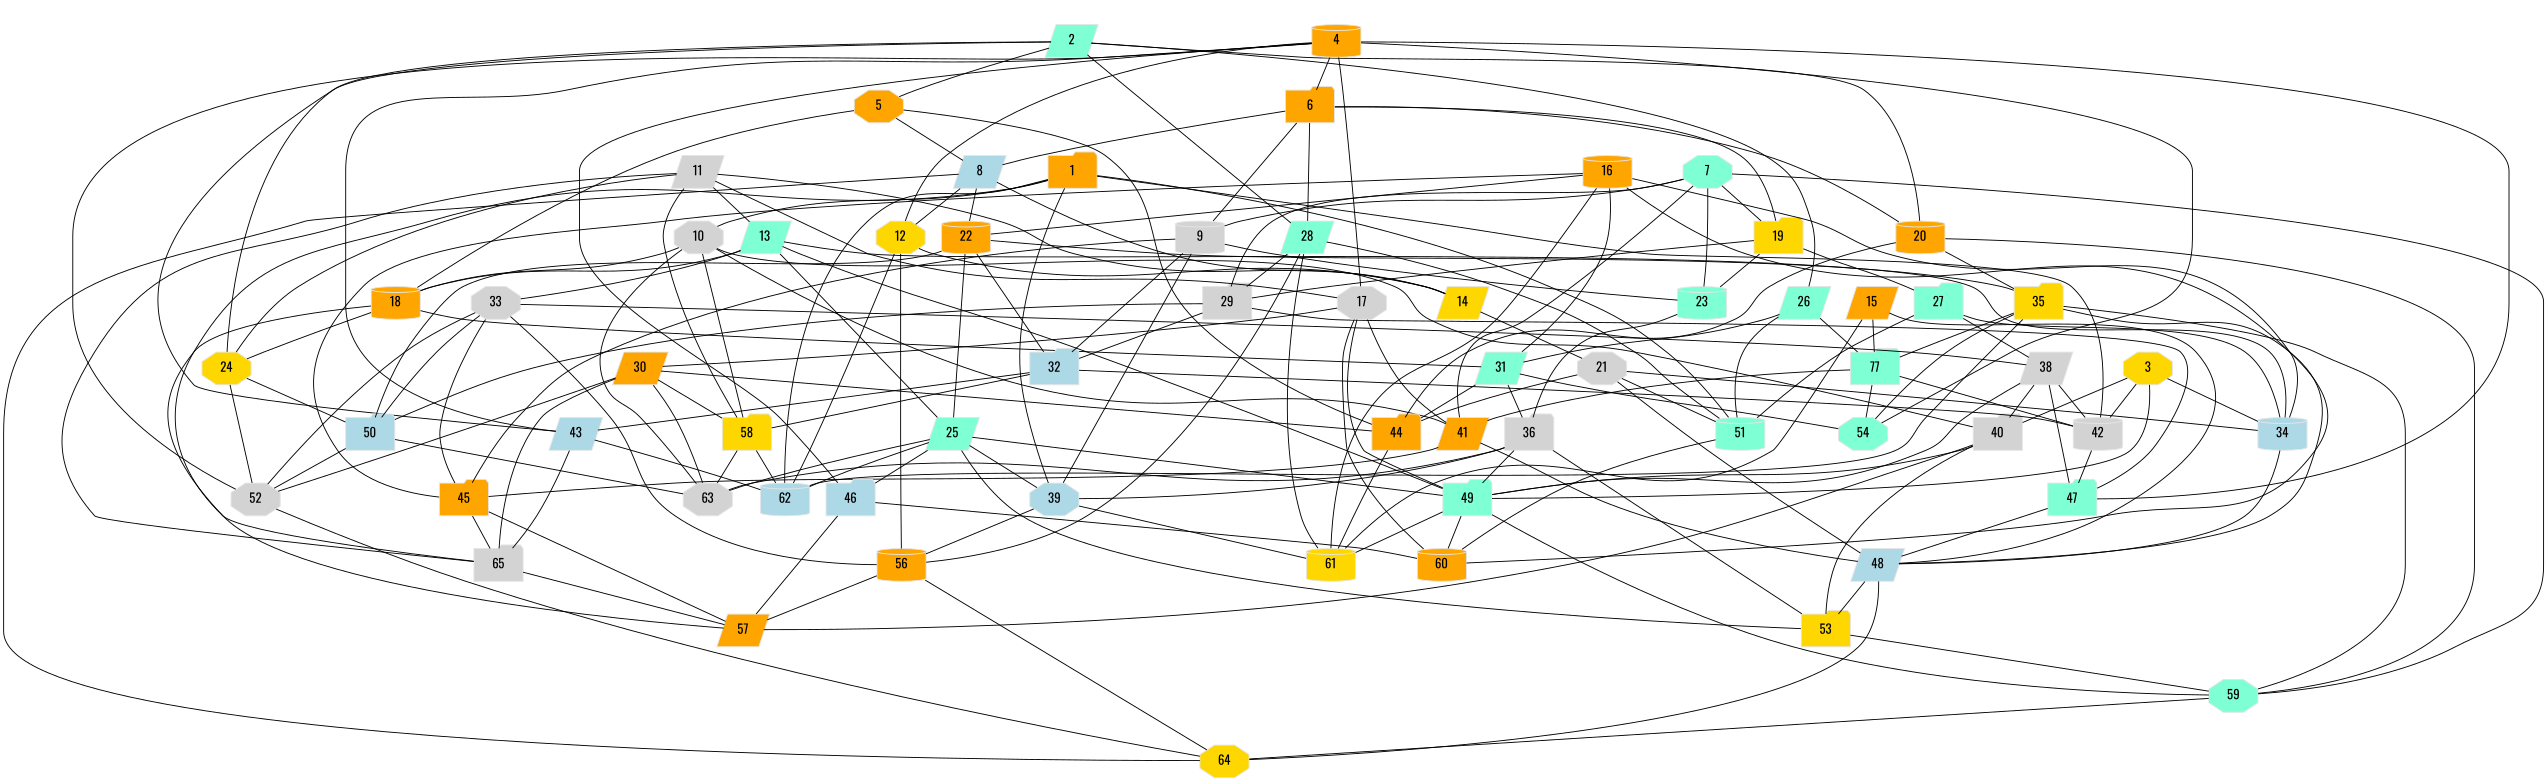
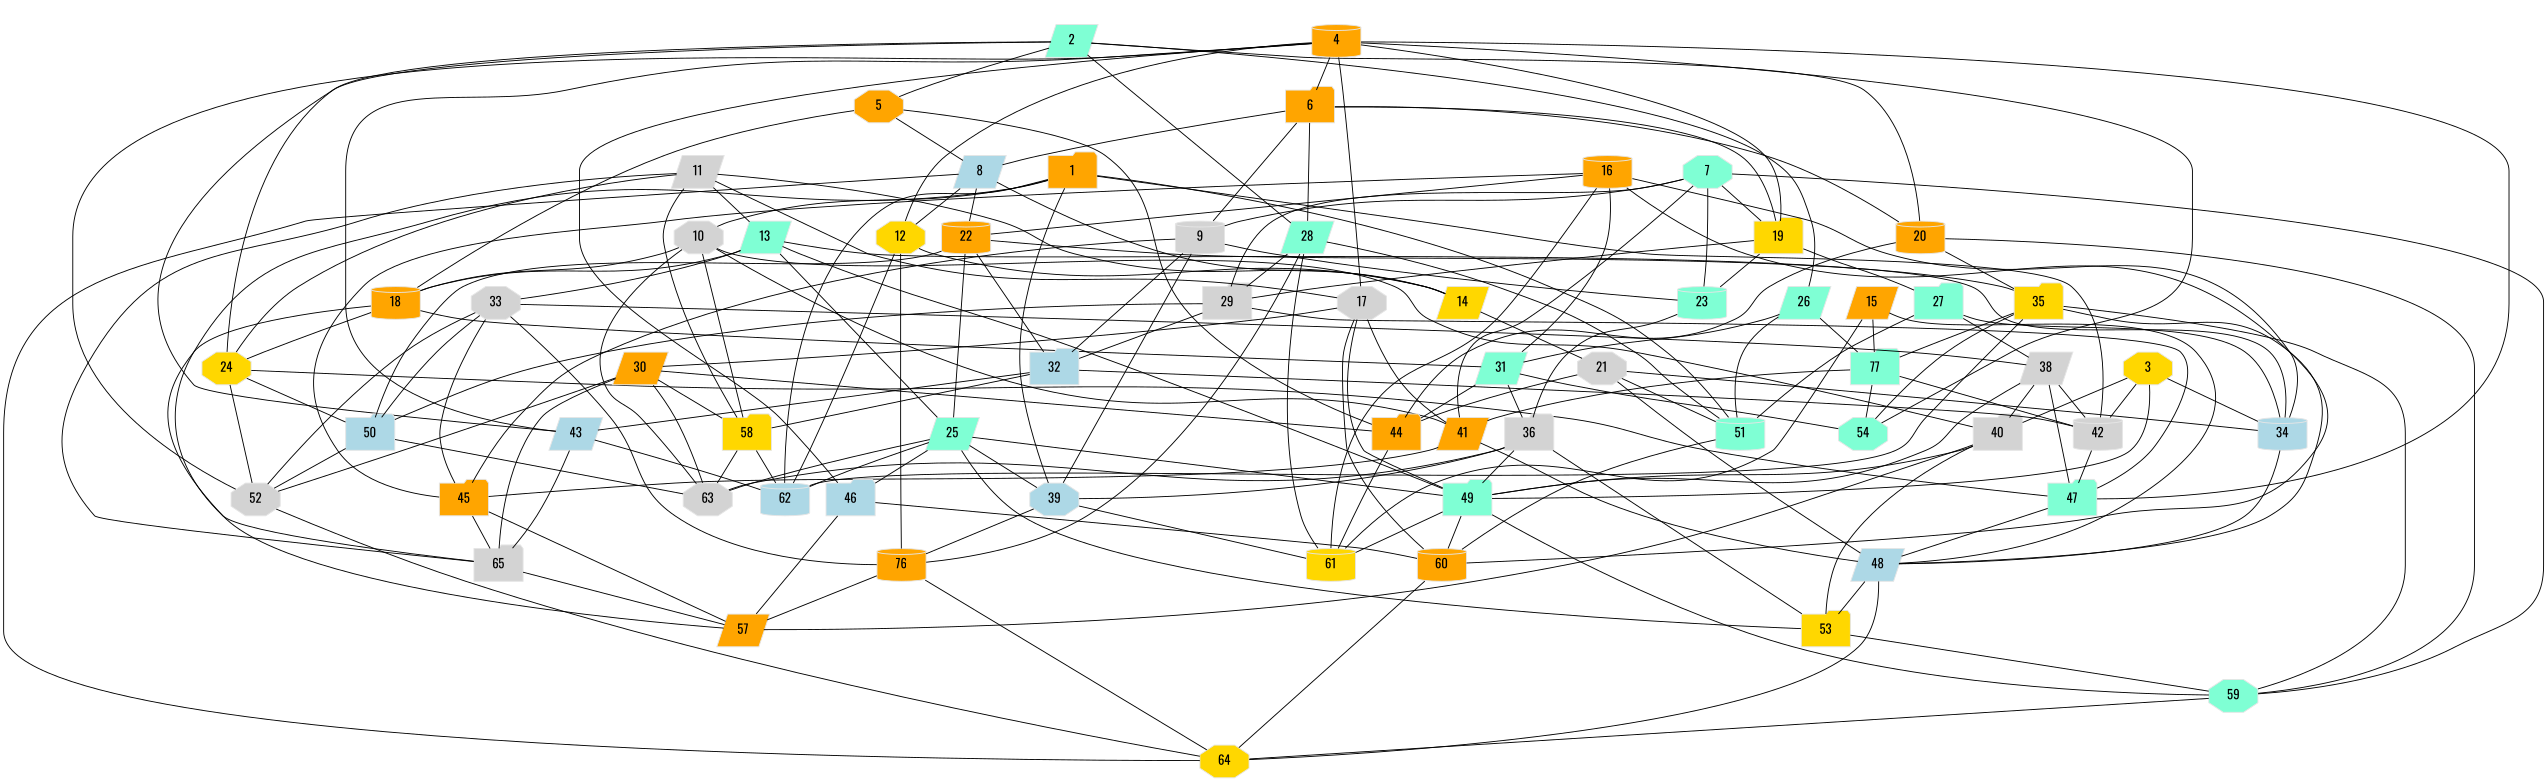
none -> (1603, 89)
none -> (1153, 387)
(902, 565) -> (902, 565)
none -> (1332, 664)
